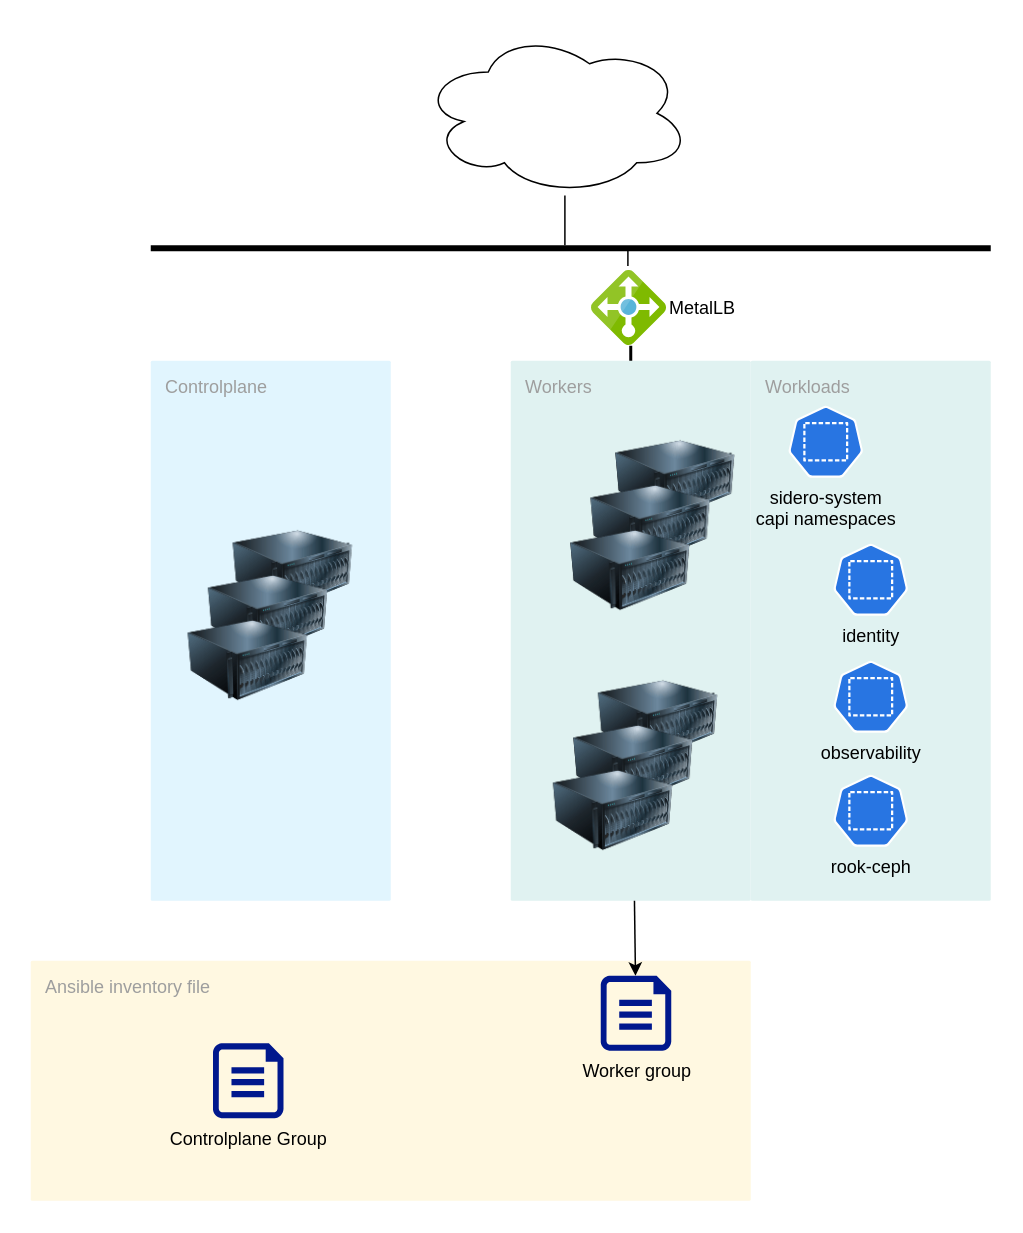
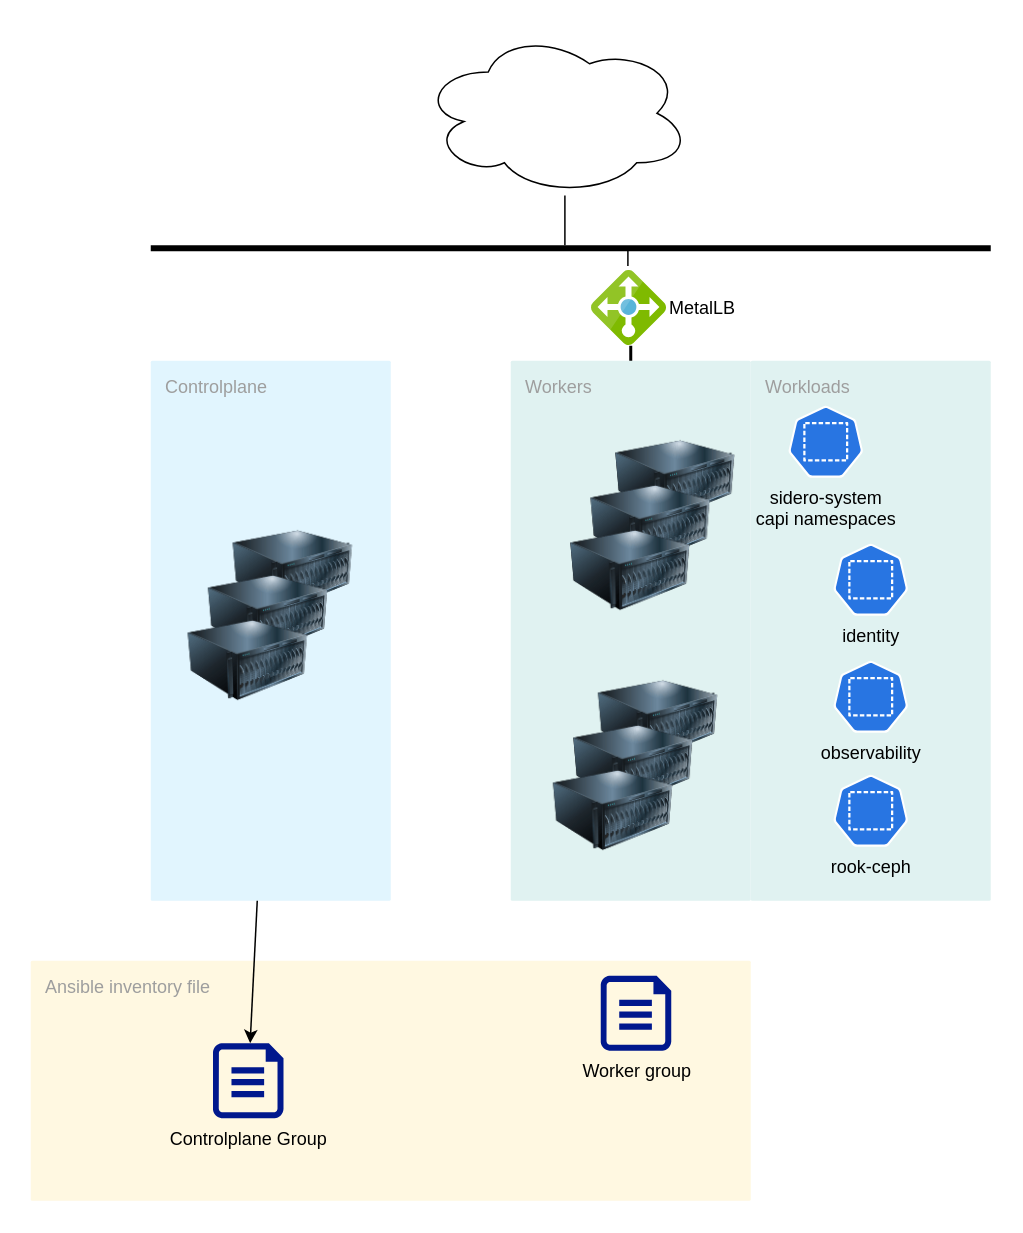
(635, 933) -> none
none -> (254, 967)
